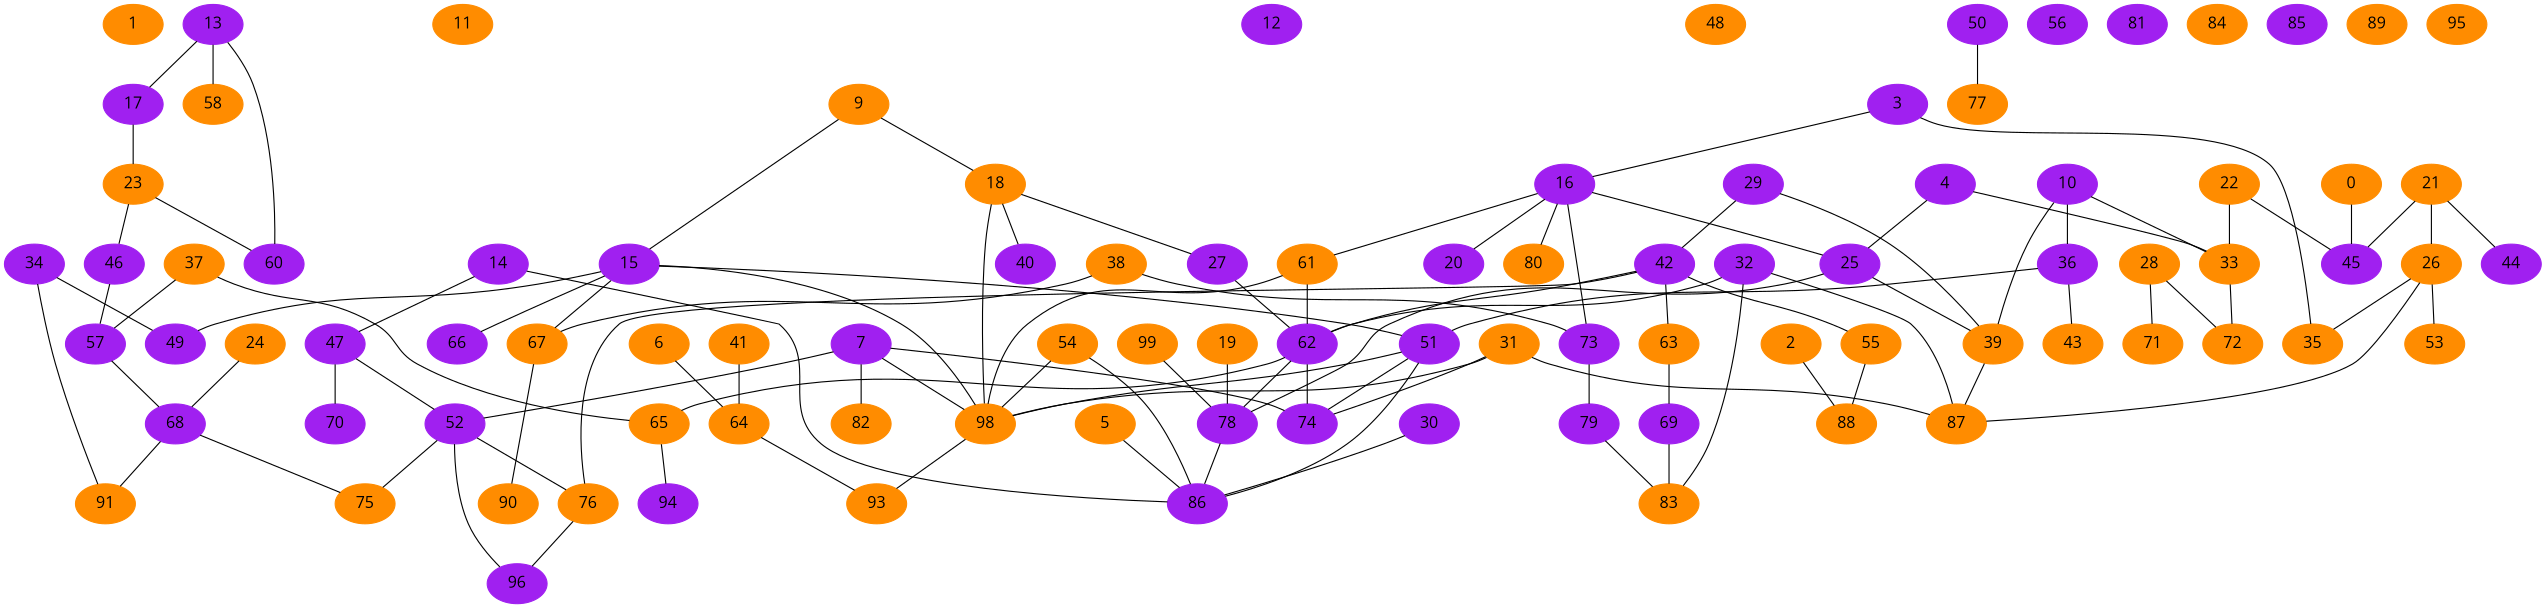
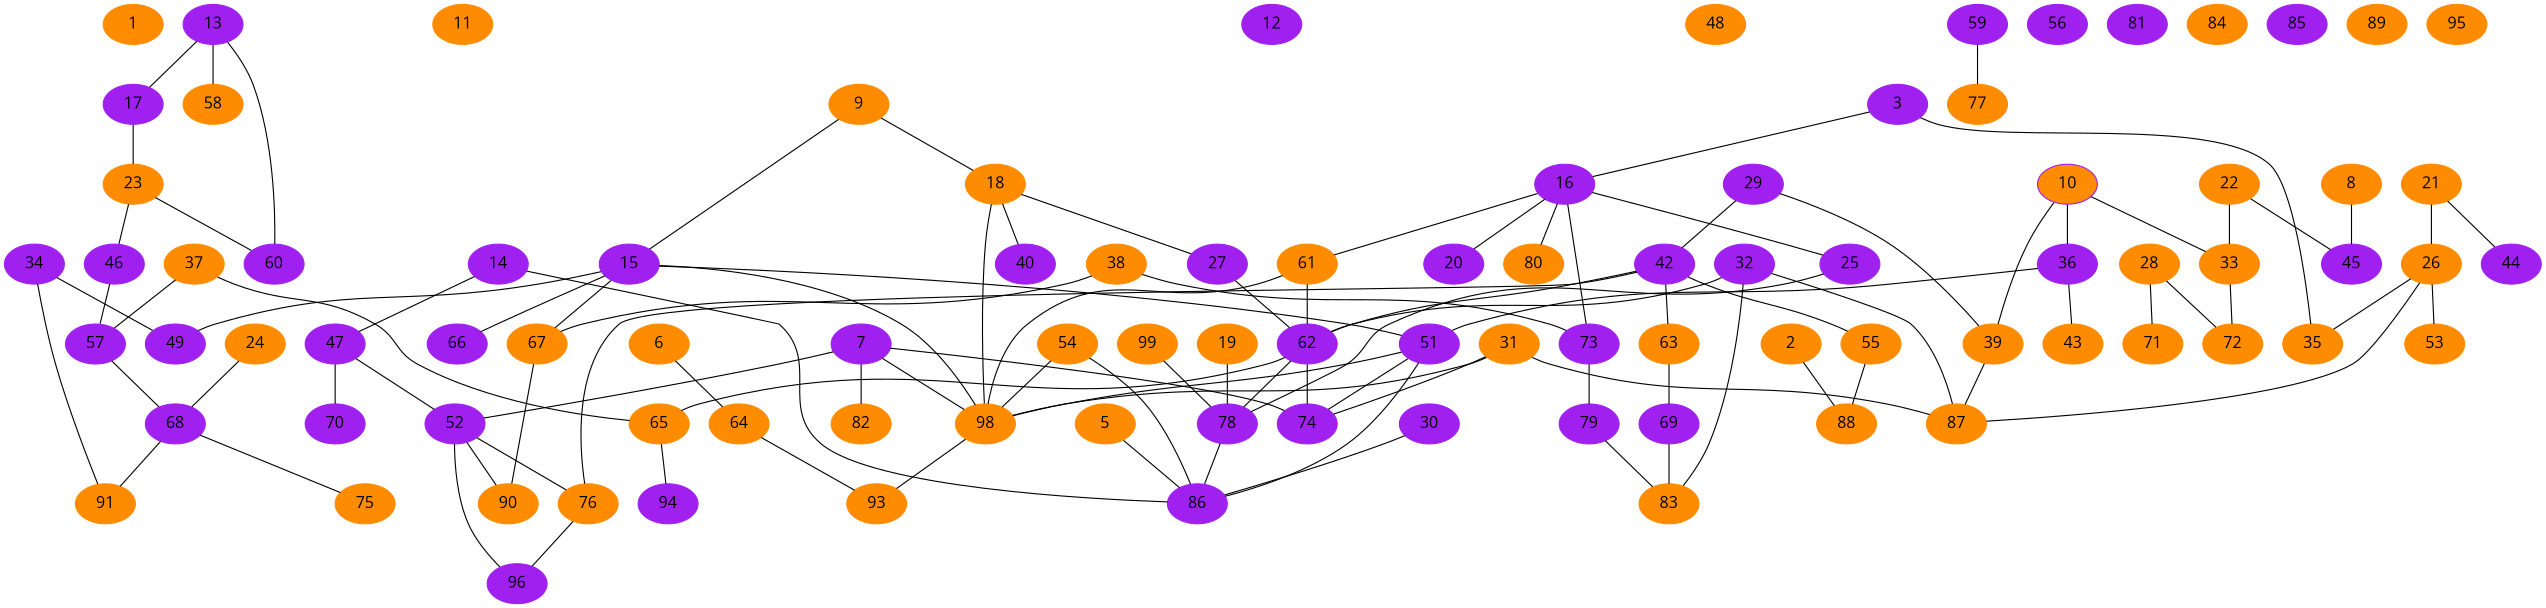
(1978, 24) -> (1978, 24)
(1945, 184) -> none
(2067, 184) -> (2067, 184)
(2352, 184) -> (2352, 184)
(2392, 224) -> none
(1922, 304) -> none
(739, 344) -> none
(410, 464) -> (482, 464)
